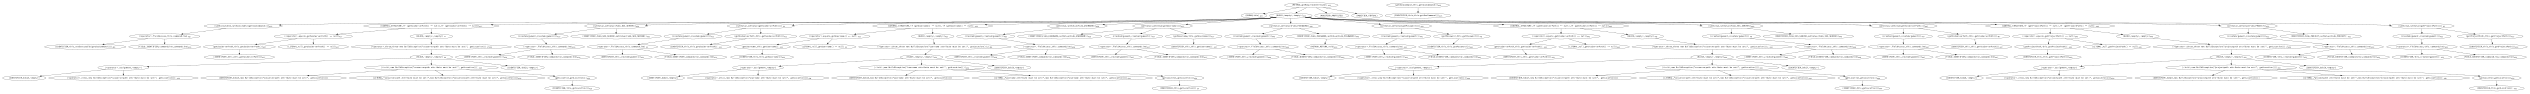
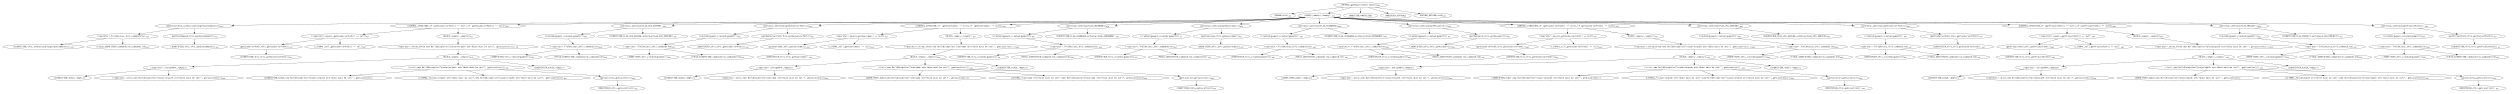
none -> (194, 30)
(1113, 31) -> (1087, 30)
(1326, 41) -> (1397, 10)
